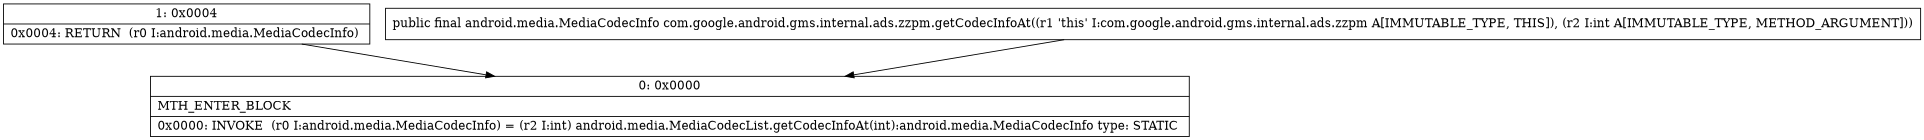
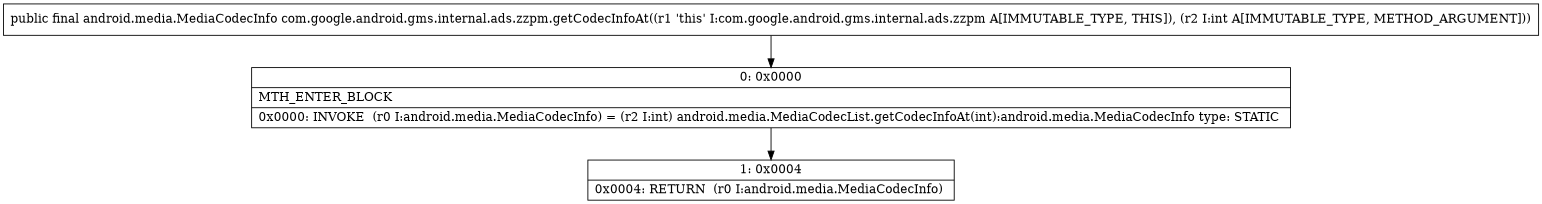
(394, 59) -> (771, 140)
